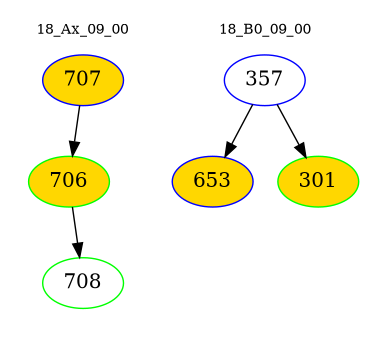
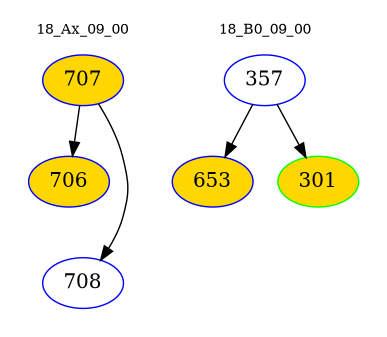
(69, 182) -> (69, 182)
(75, 225) -> (127, 175)
(83, 283) -> (83, 283)
